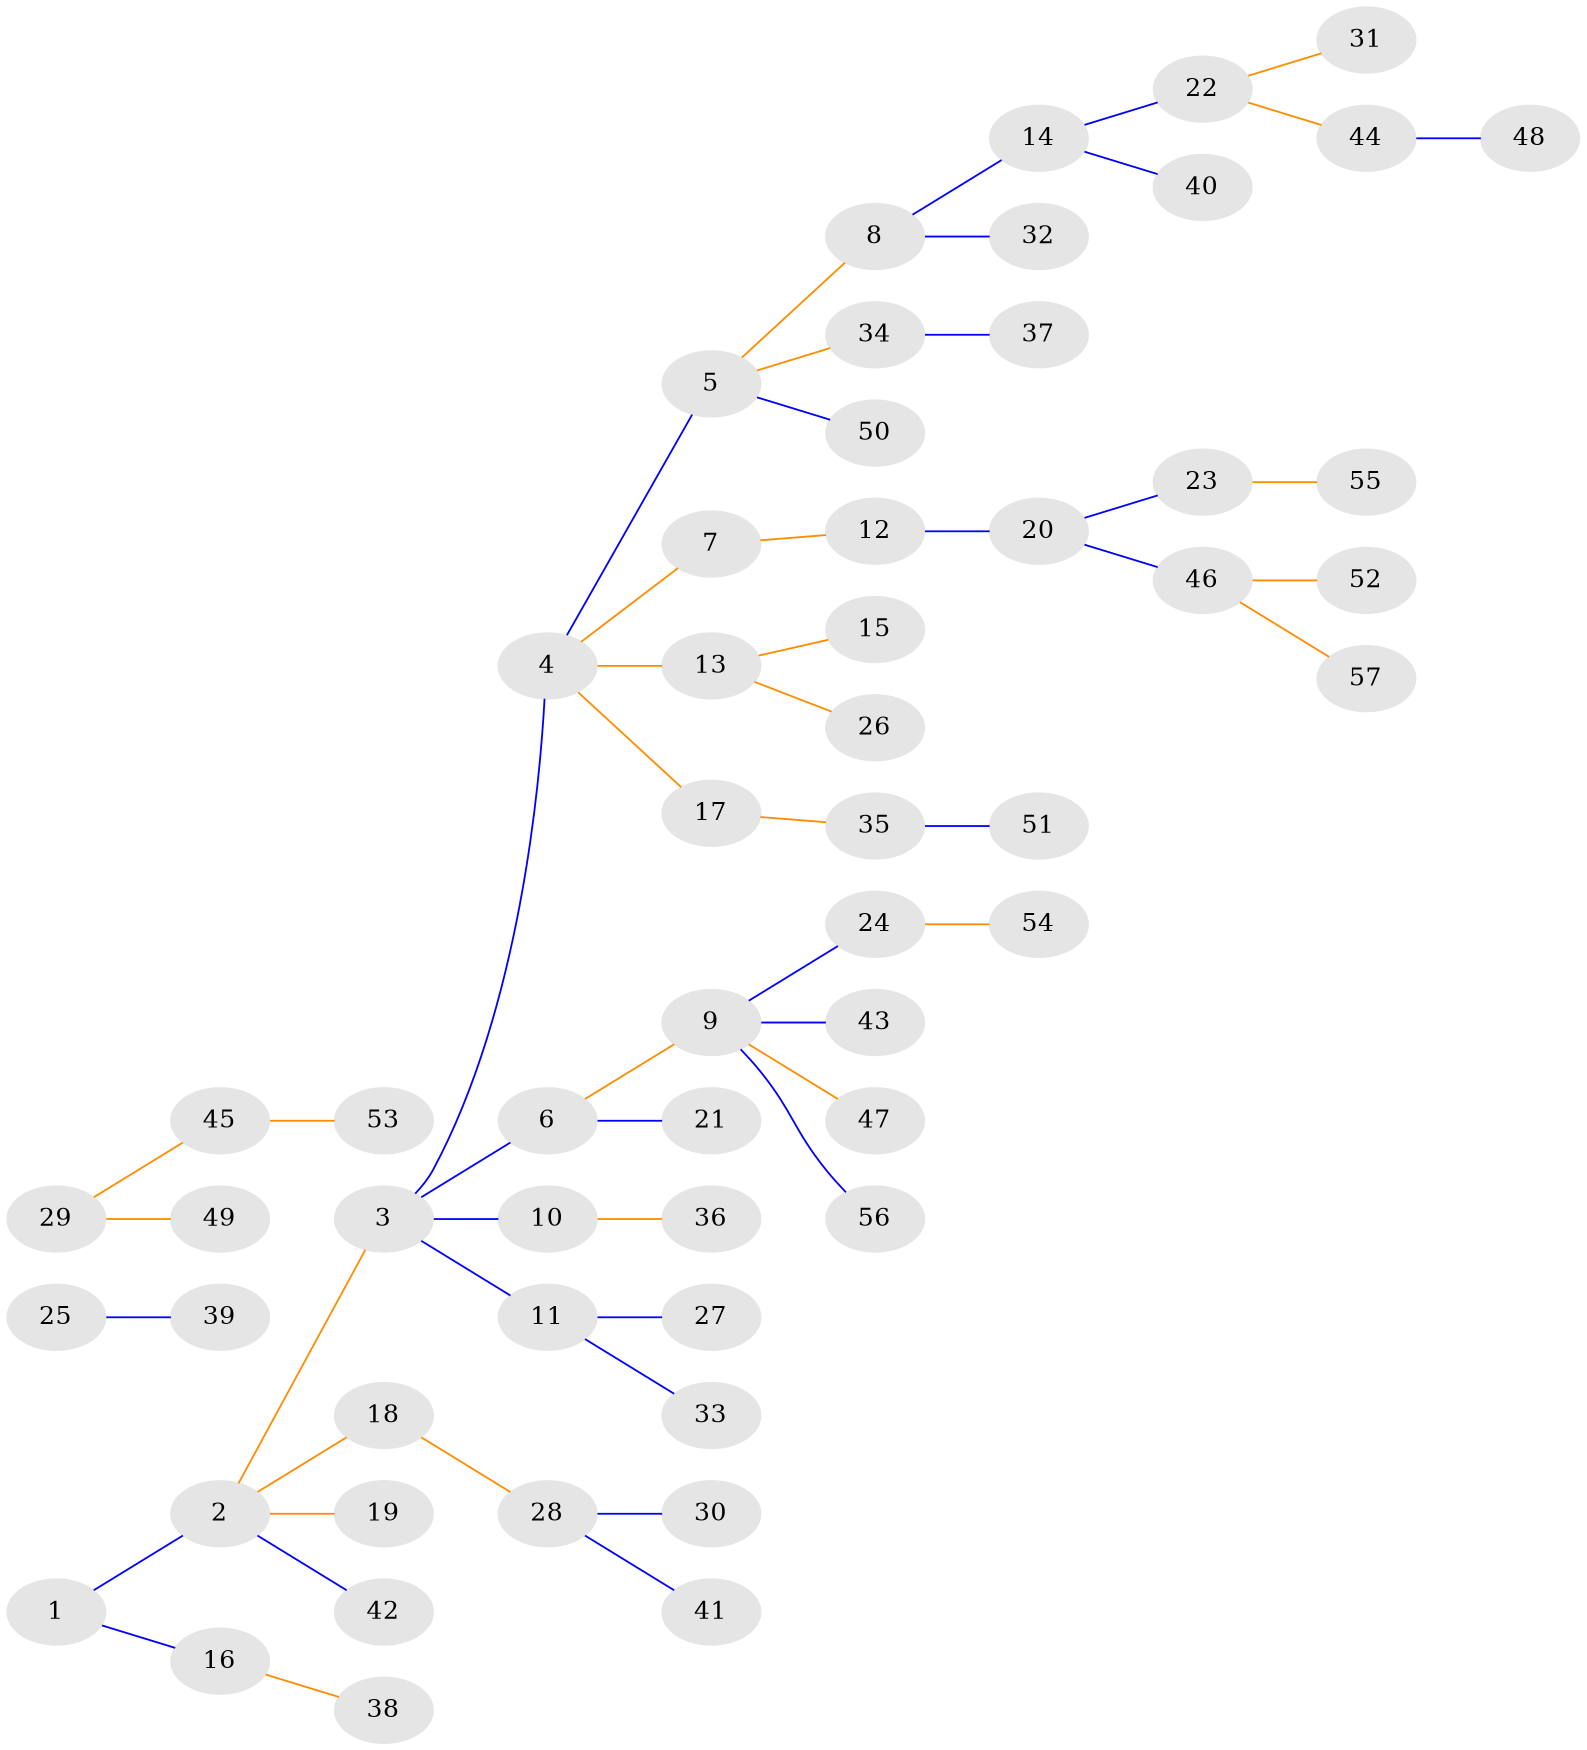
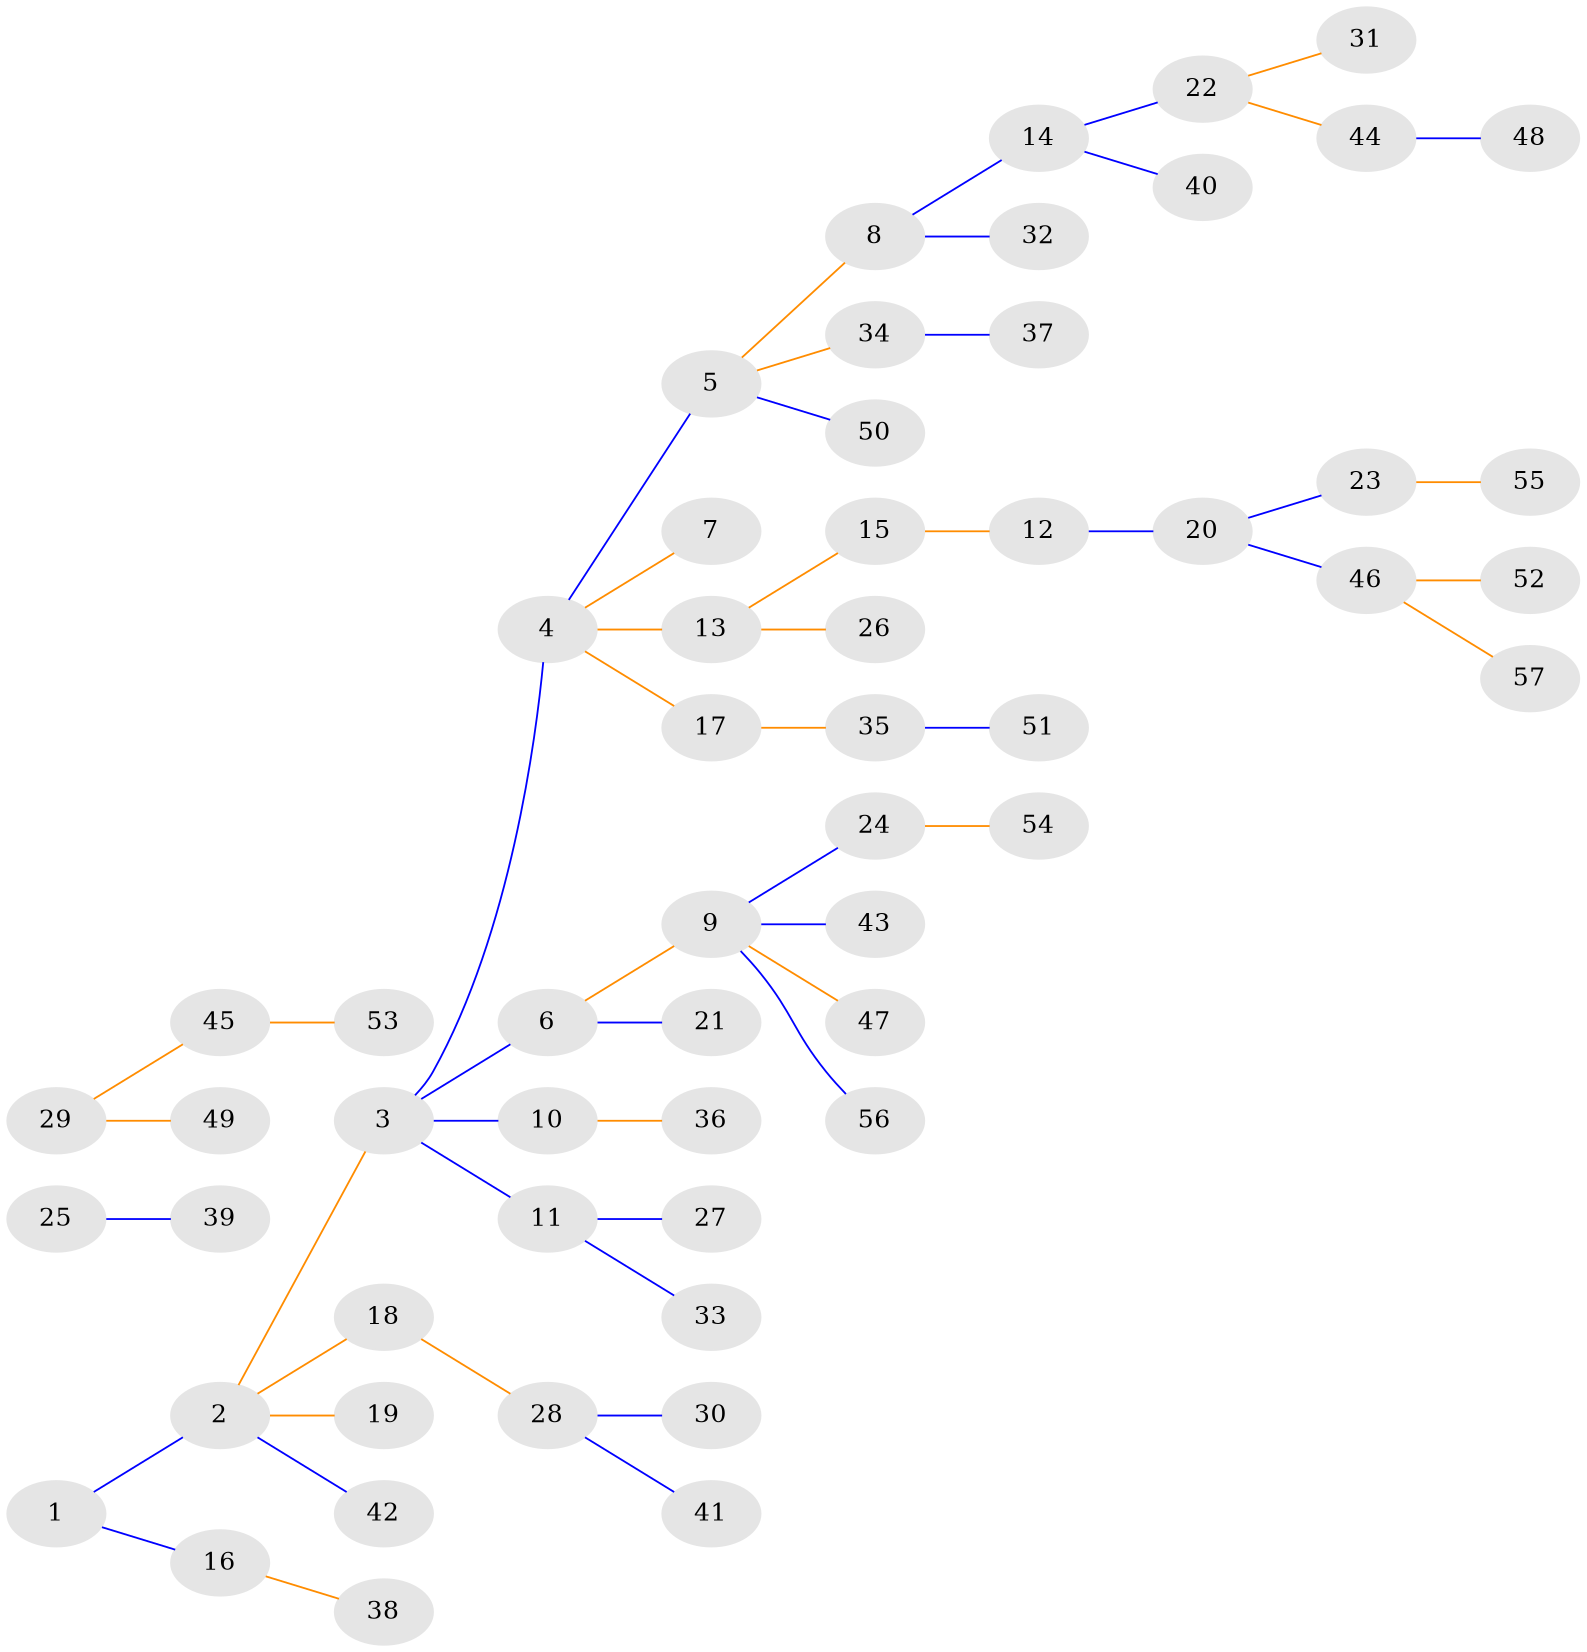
(793, 538) -> (957, 531)
